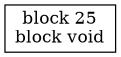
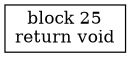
(60, 29) -> (65, 29)
